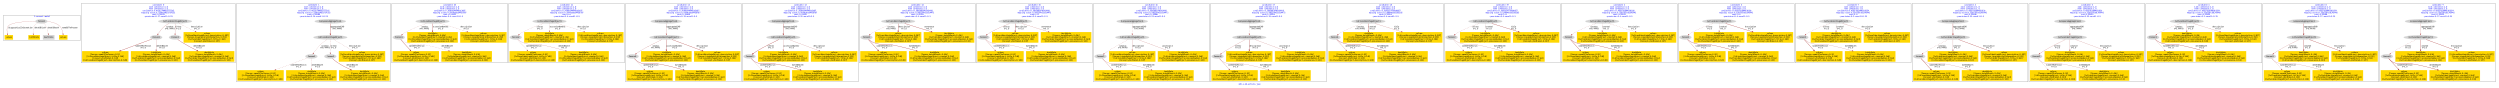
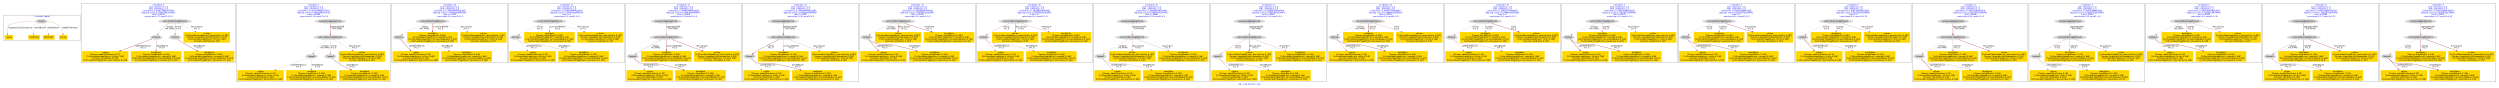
(49, 37) -> (49, 37)
